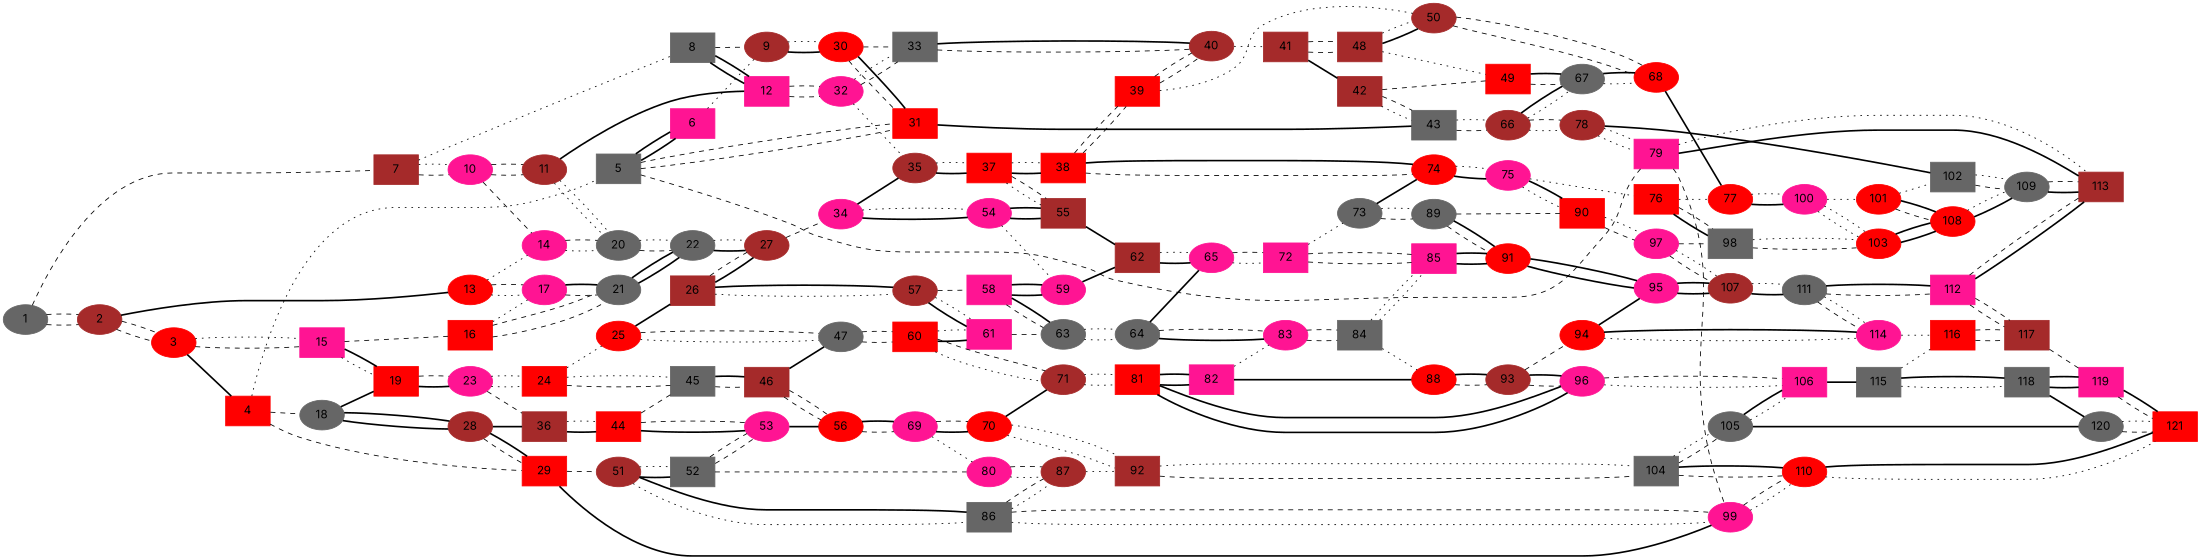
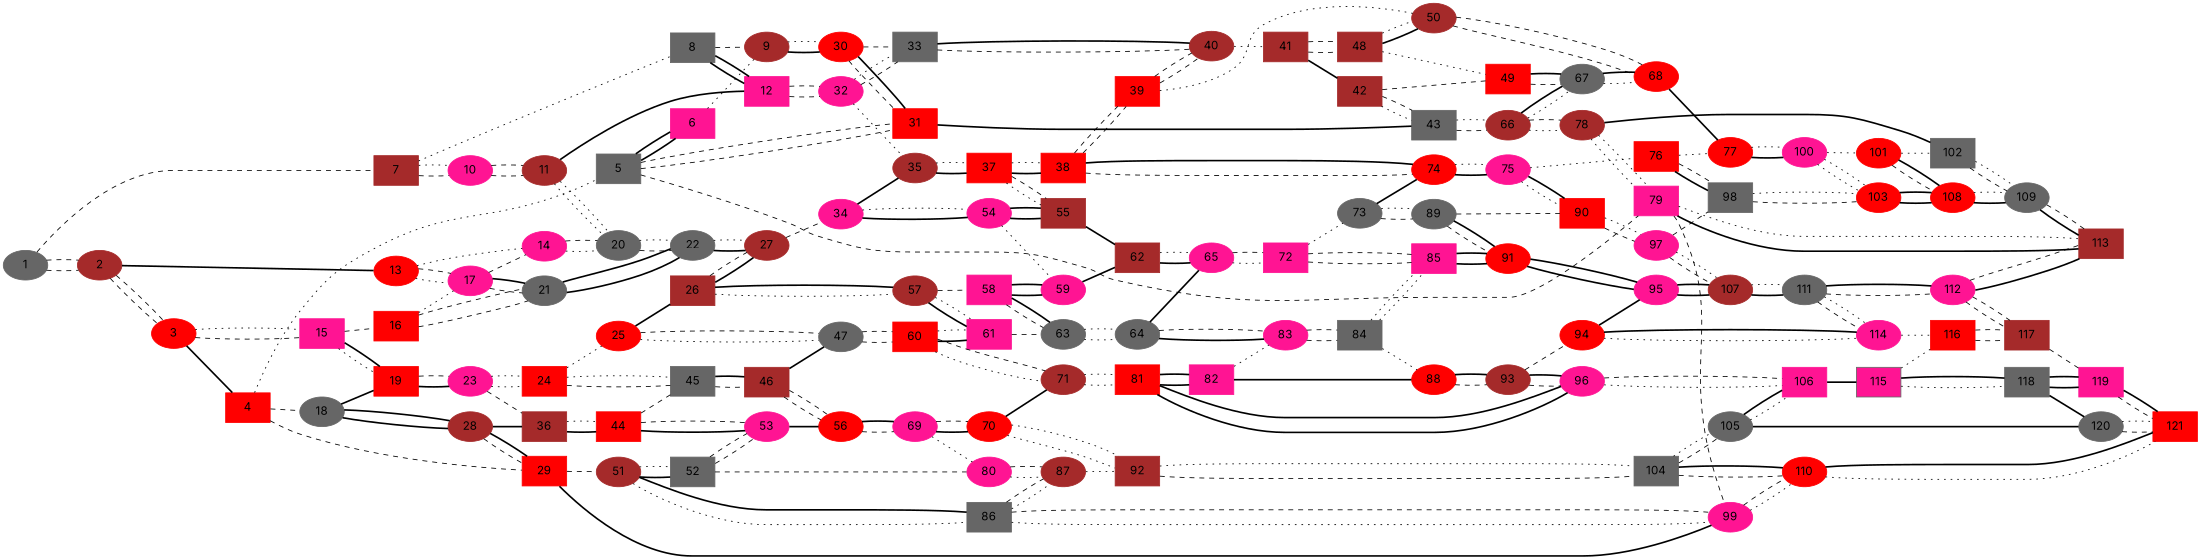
(511, 211) -> (507, 264)
(1953, 290) -> (1953, 290)
(1879, 382) -> (1879, 382)
